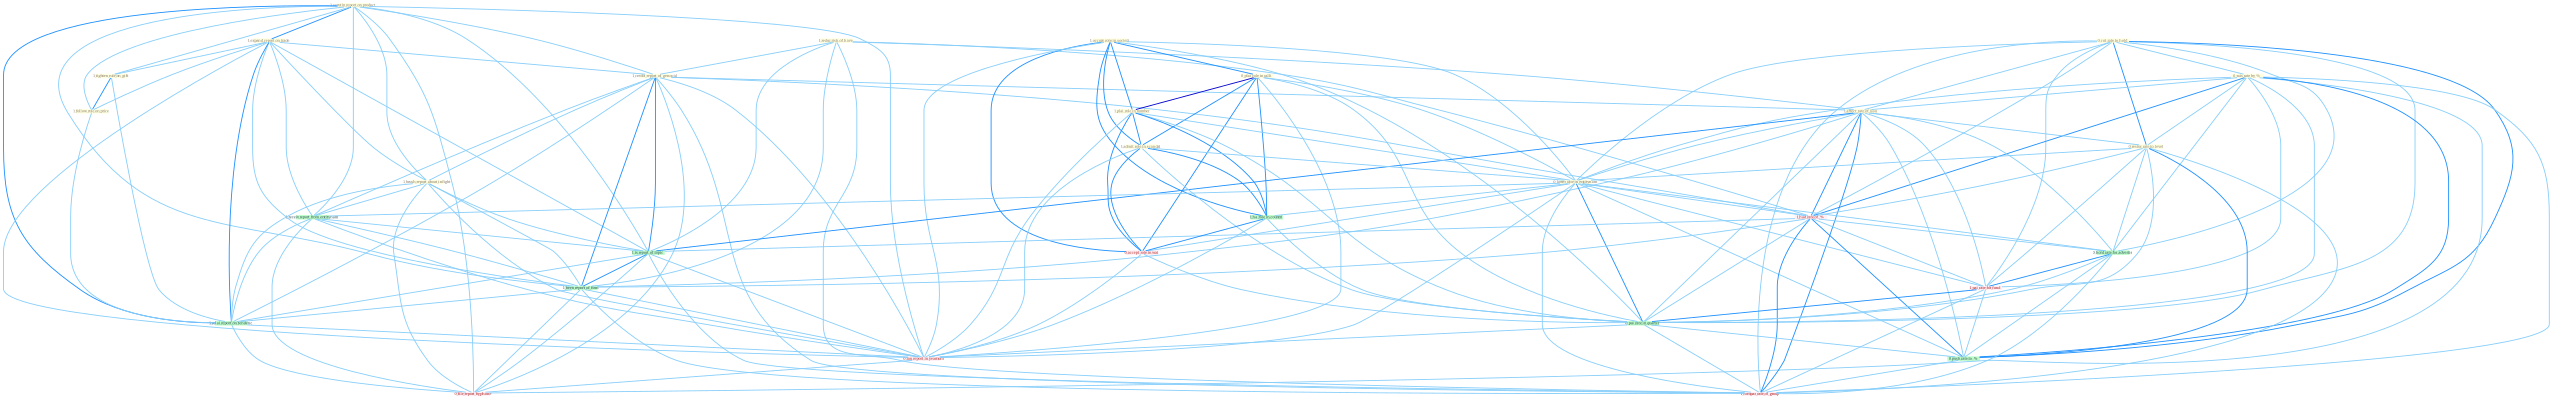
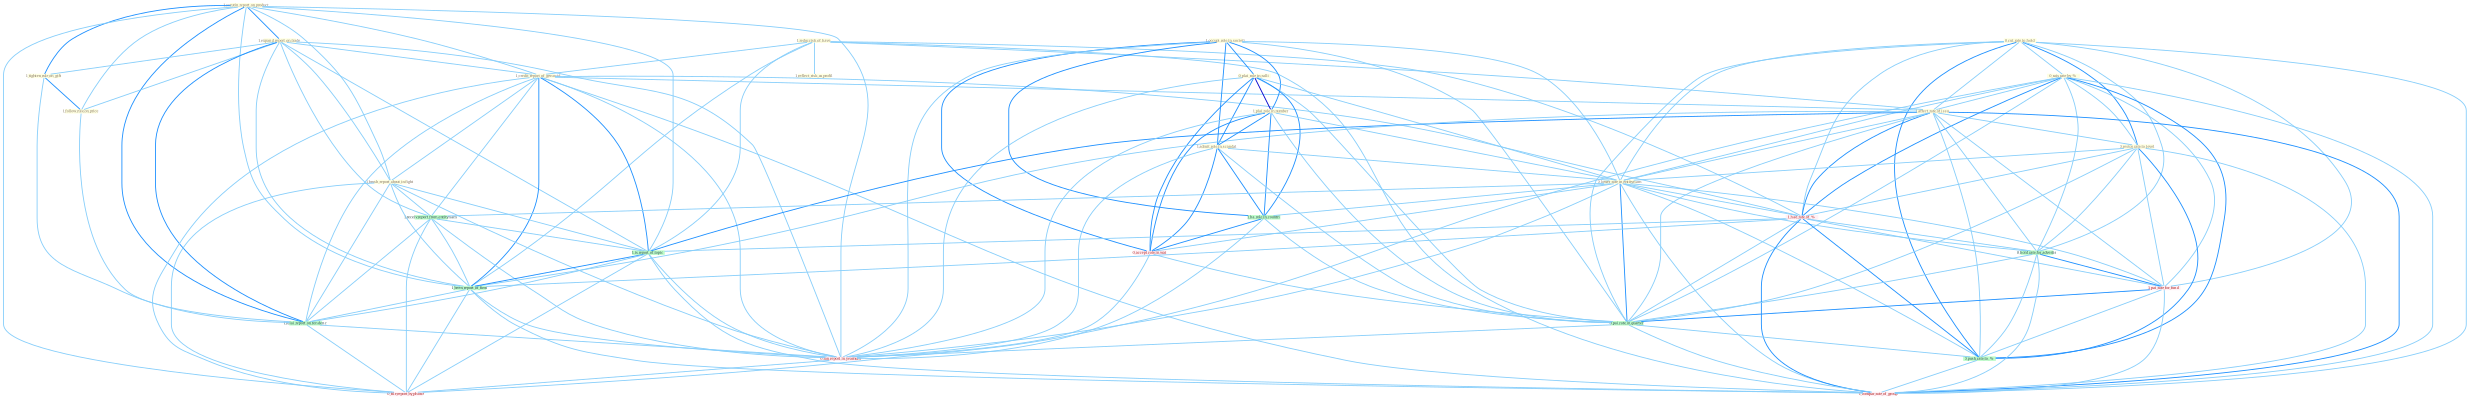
(232, 41) -> (79, 36)
none -> (814, 76)
(353, 118) -> none
